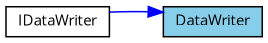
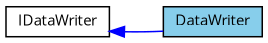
(129, 12) -> (144, 32)
